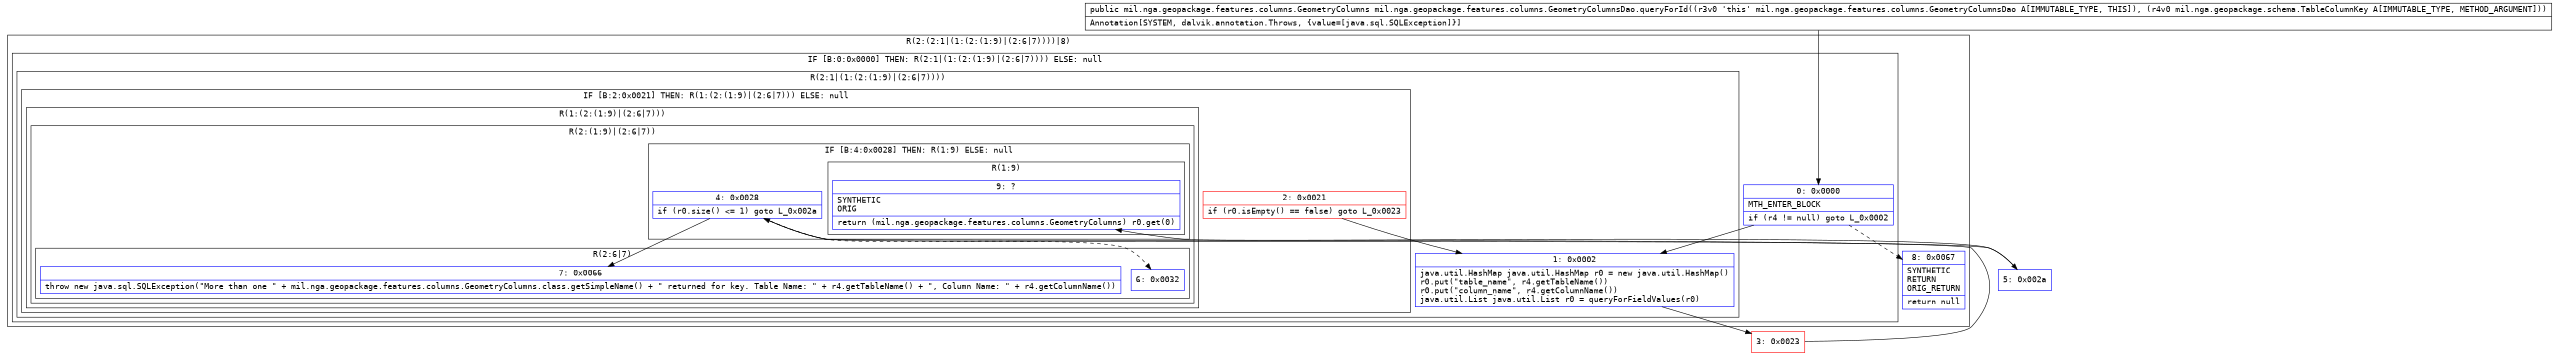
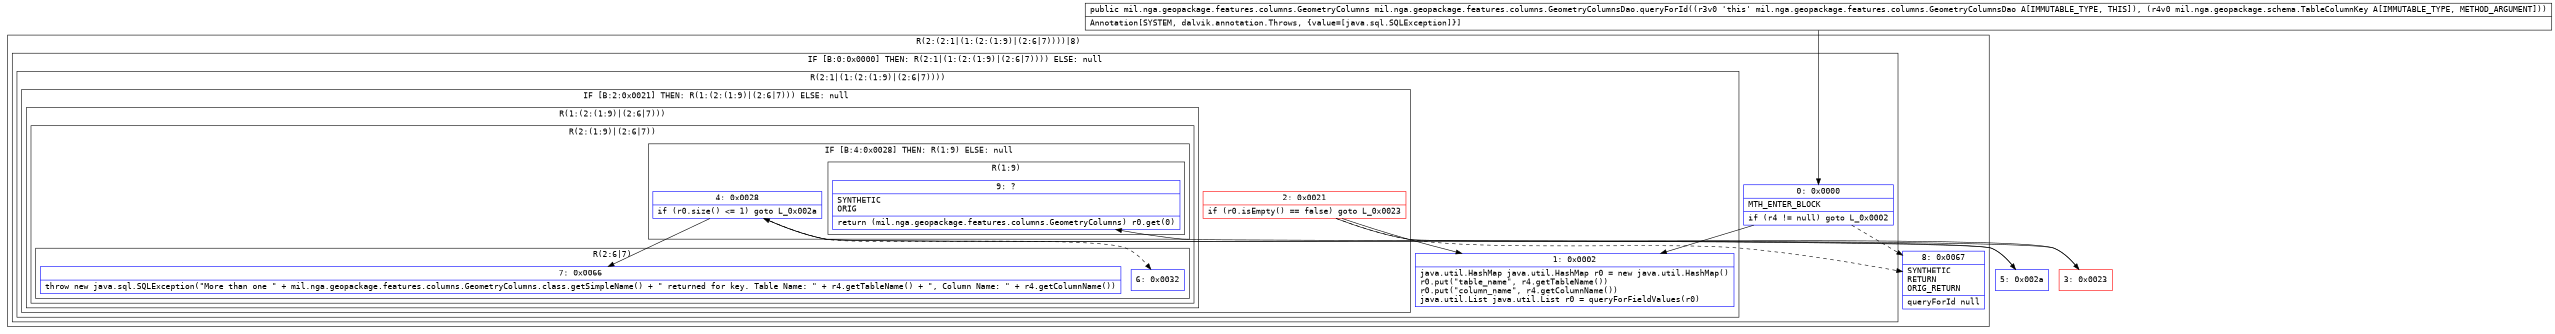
none -> (1616, 246)
(1934, 302) -> (1944, 302)
(1685, 314) -> (1707, 241)
